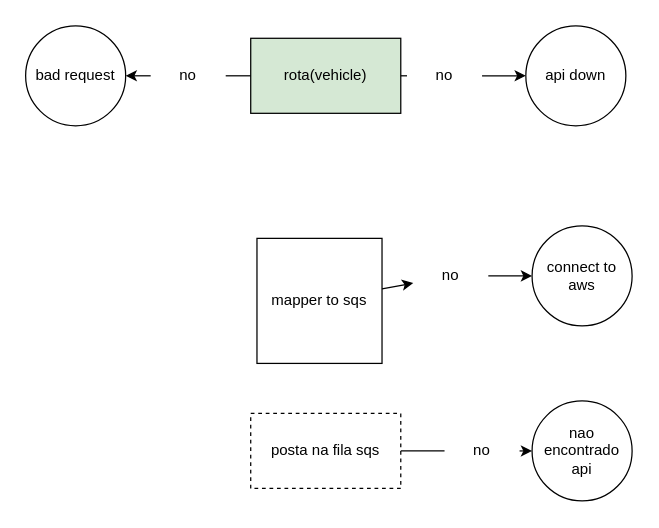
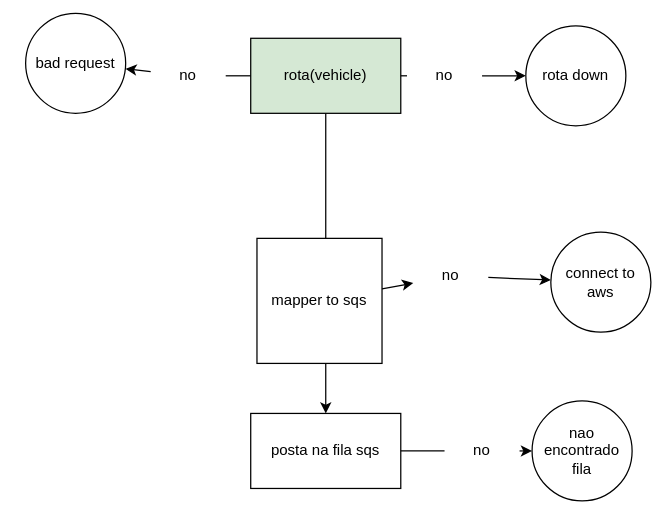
(76, 76) -> (76, 63)
(576, 76) -> (576, 76)
none -> (326, 176)
(582, 276) -> (601, 282)
(326, 451) -> (326, 451)
(582, 451) -> (582, 451)
